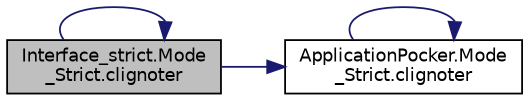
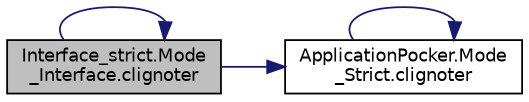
(114, 67) -> (114, 67)
